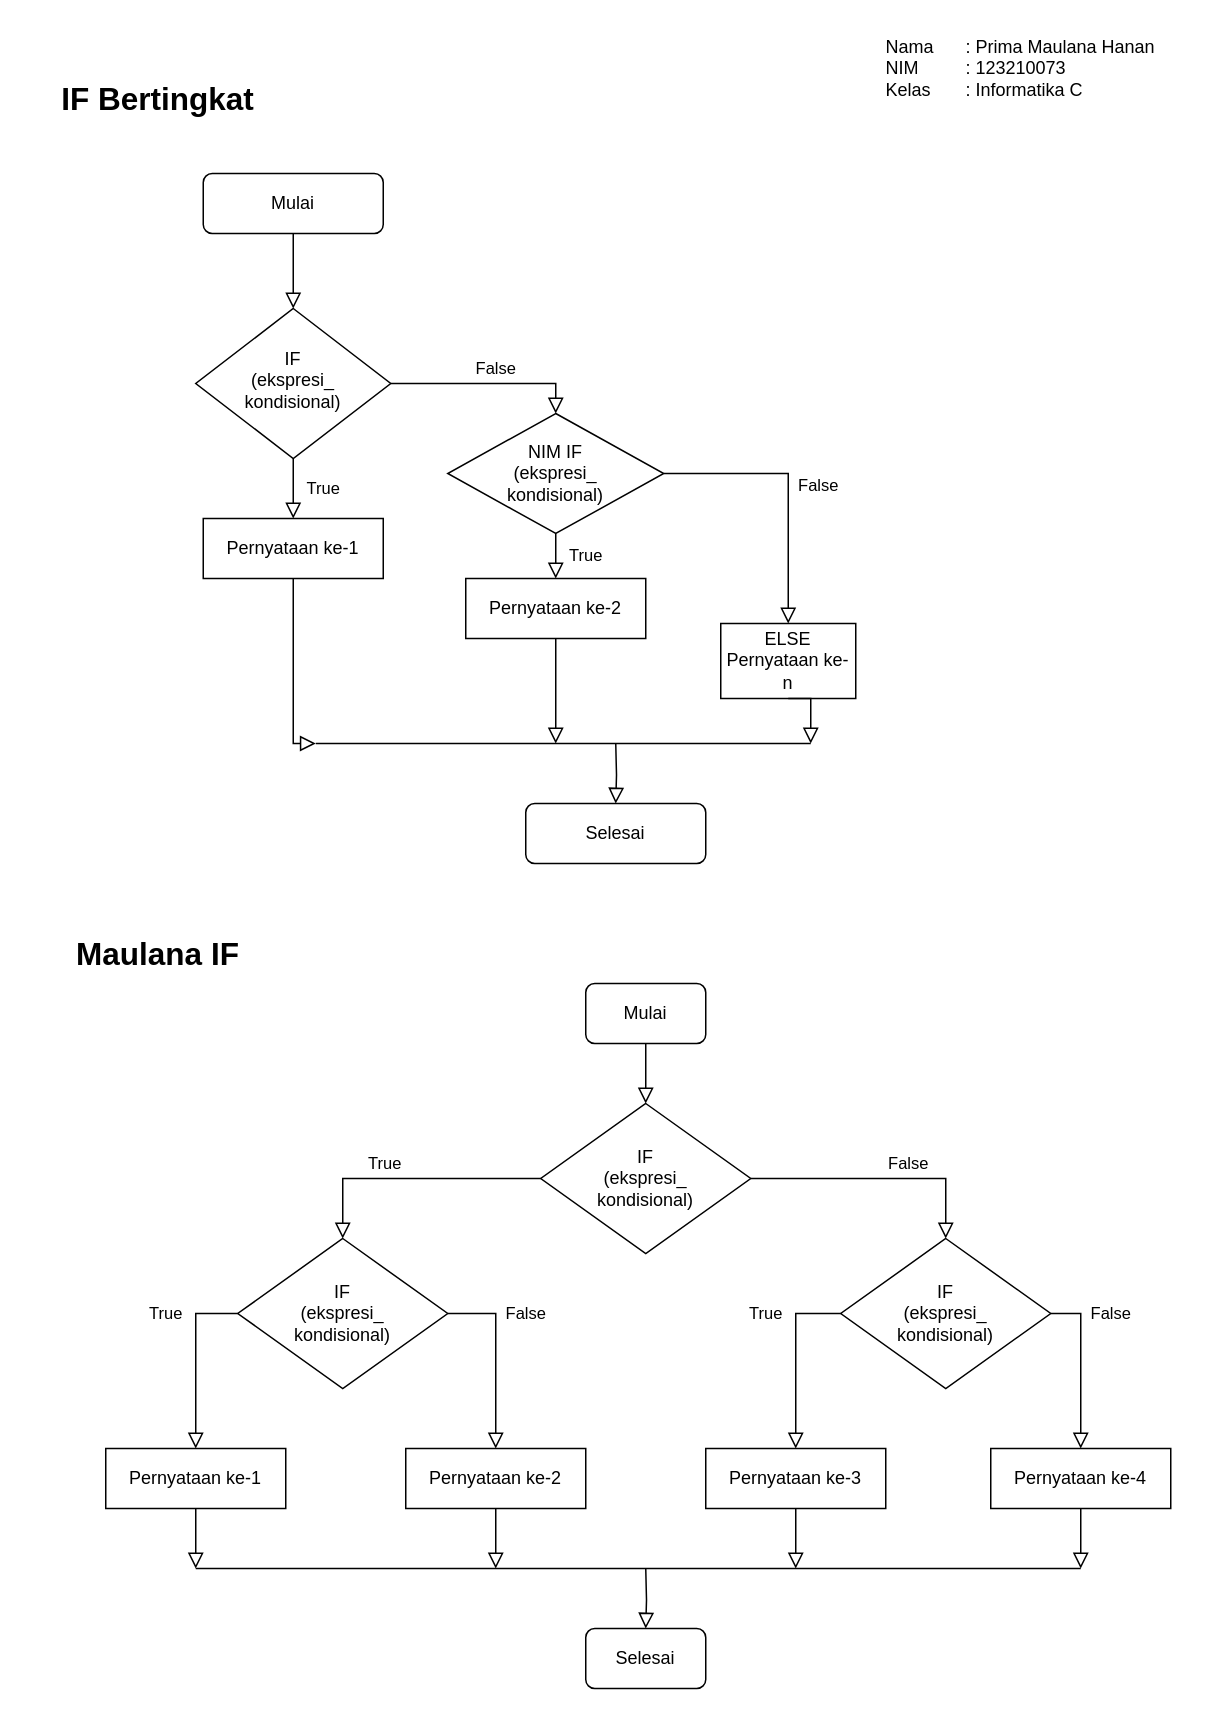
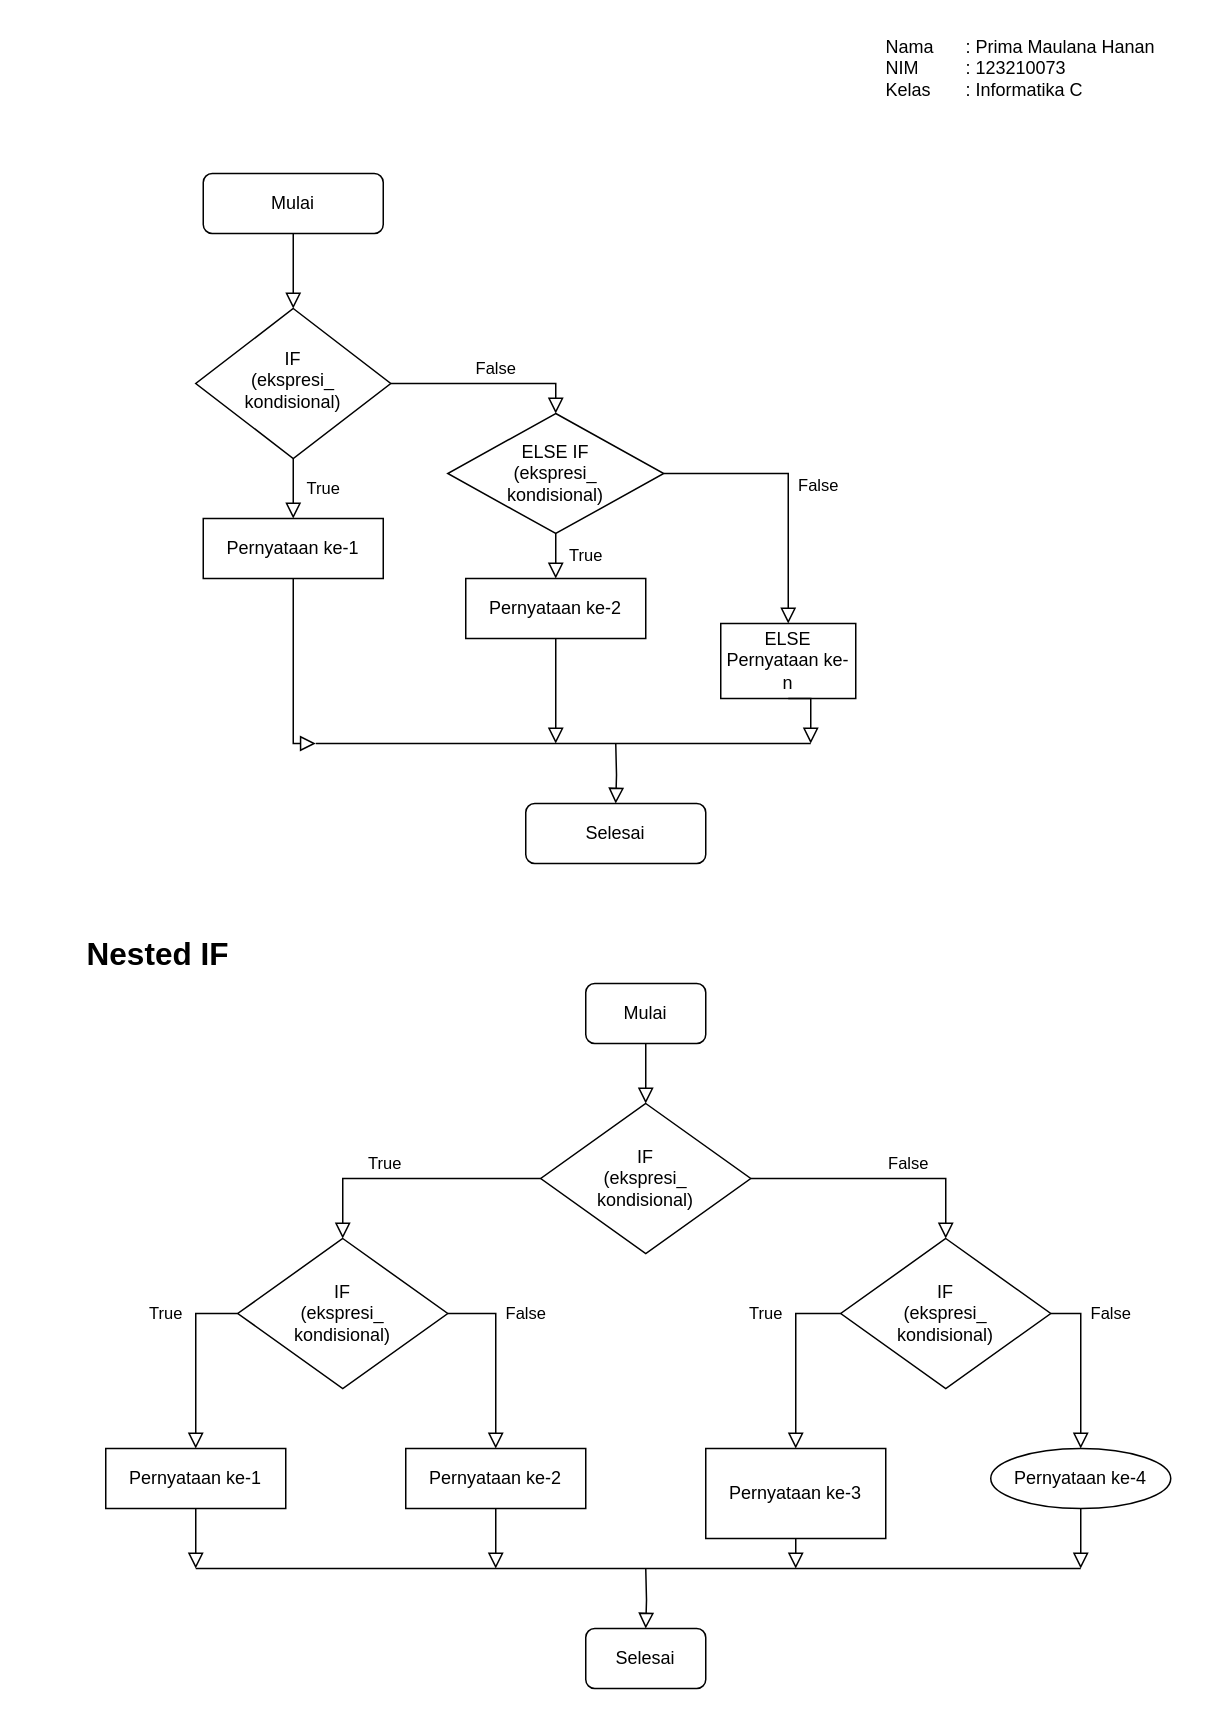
(158, 98) -> none
(556, 473) -> (556, 473)
(158, 953) -> (158, 953)
(796, 1478) -> (796, 1493)
(1081, 1478) -> (1081, 1478)
